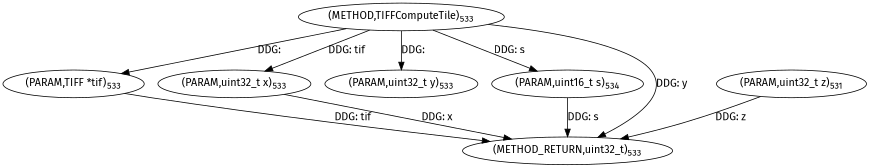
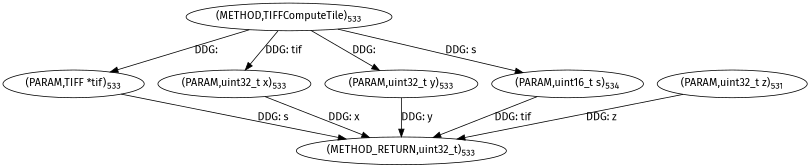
(616, 50) -> (401, 113)
(353, 117) -> (273, 117)
(583, 117) -> (513, 117)
